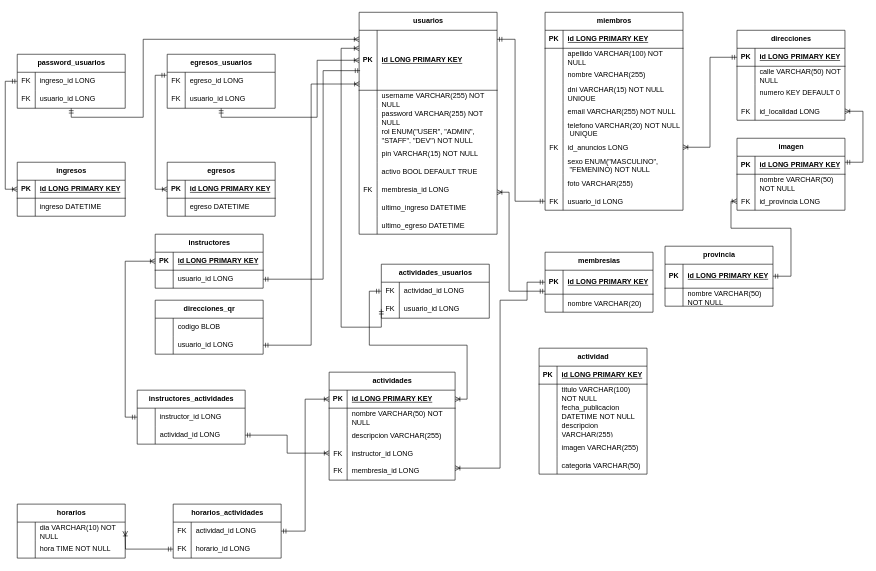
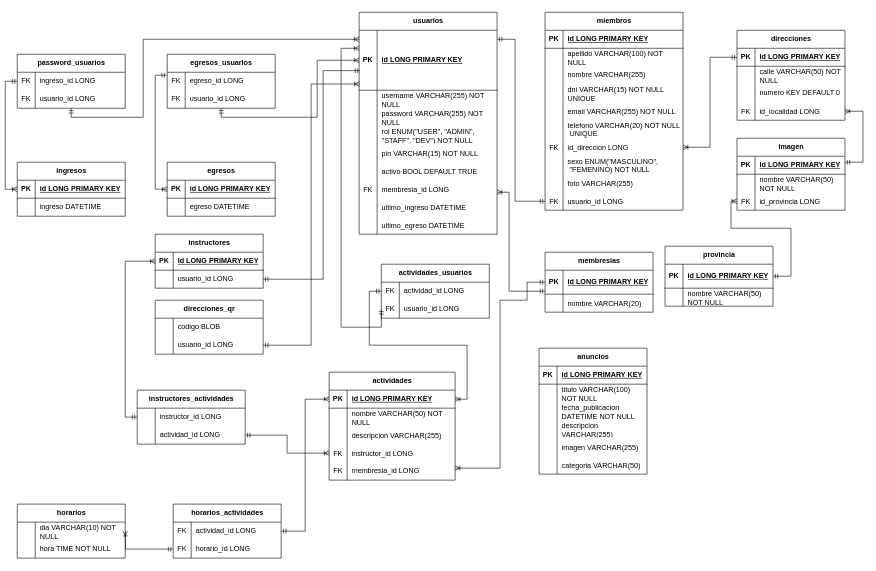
(597, 148) -> (598, 148)
(593, 357) -> (593, 357)
